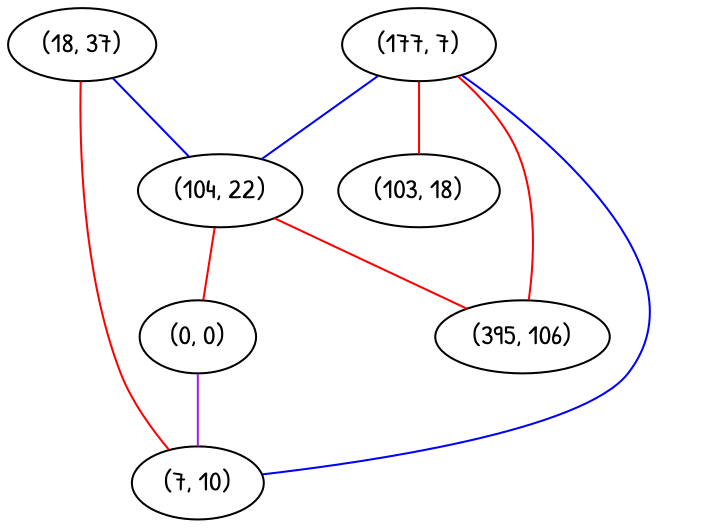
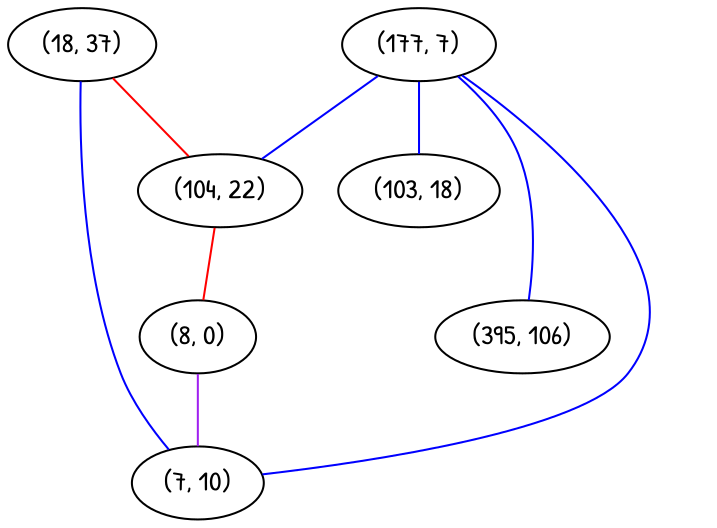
(151, 117) -> (151, 117)
(419, 118) -> (419, 118)
(526, 177) -> (526, 177)
(371, 263) -> none
(94, 274) -> (94, 274)
(198, 337) -> (198, 337)
